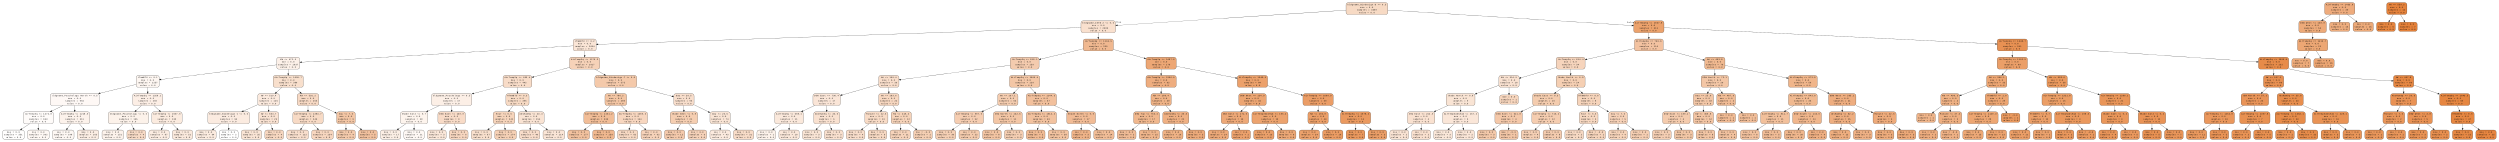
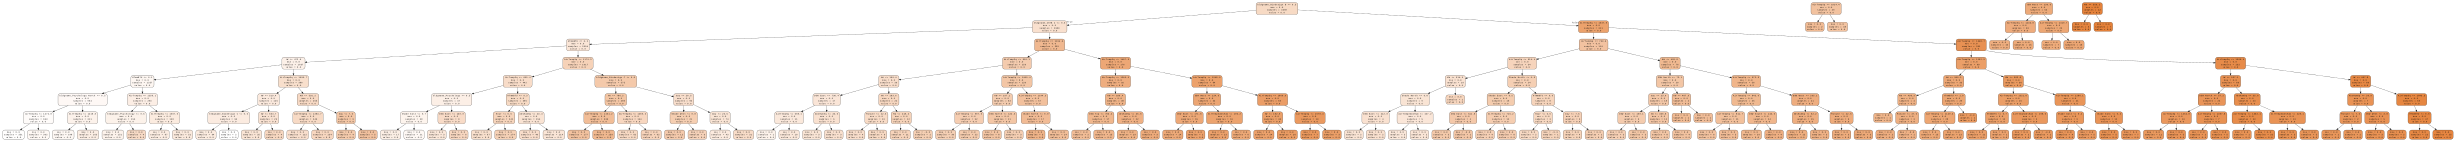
(2327, 17) -> (2030, 17)
(1041, 108) -> none
